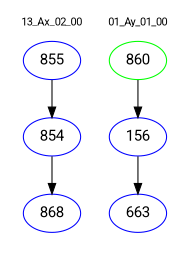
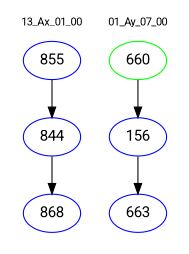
(52, 23) -> (52, 23)
(138, 23) -> (138, 23)
(138, 60) -> (138, 60)
(52, 137) -> (52, 137)
